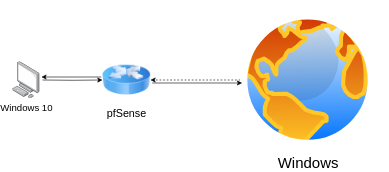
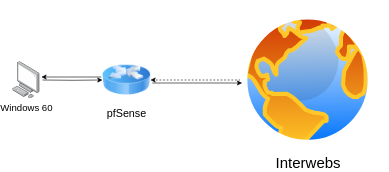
(26, 109) -> (26, 109)
(308, 163) -> (308, 163)
